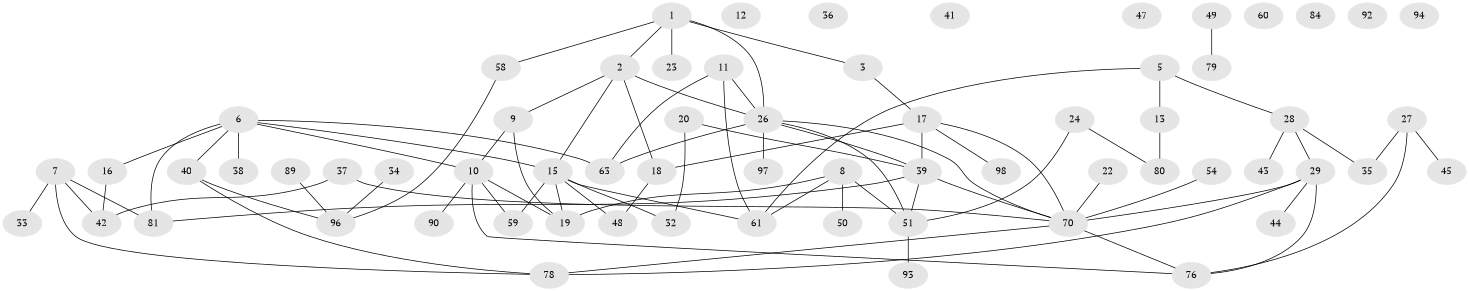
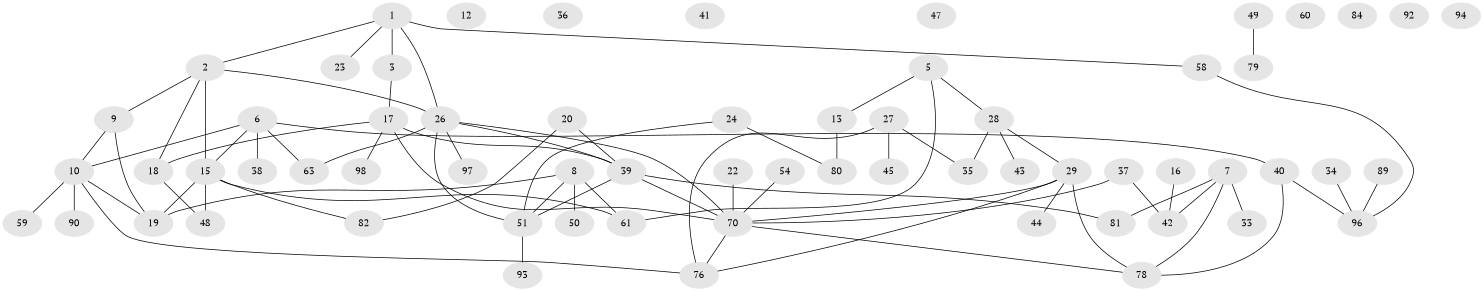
(724, 68) -> none
(163, 149) -> none
(166, 152) -> none
(538, 192) -> none
(671, 223) -> (364, 223)
